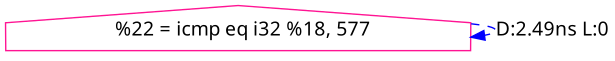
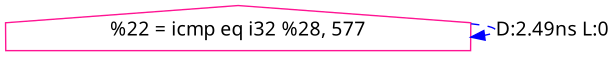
(238, 30) -> (238, 30)
